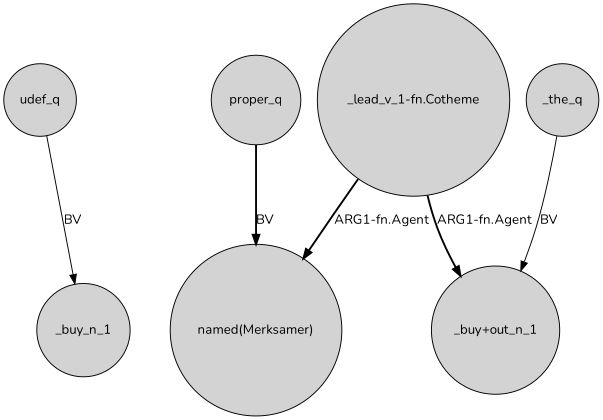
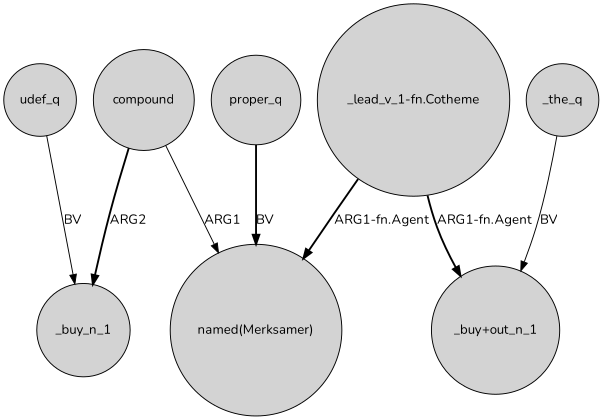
none -> (144, 100)
